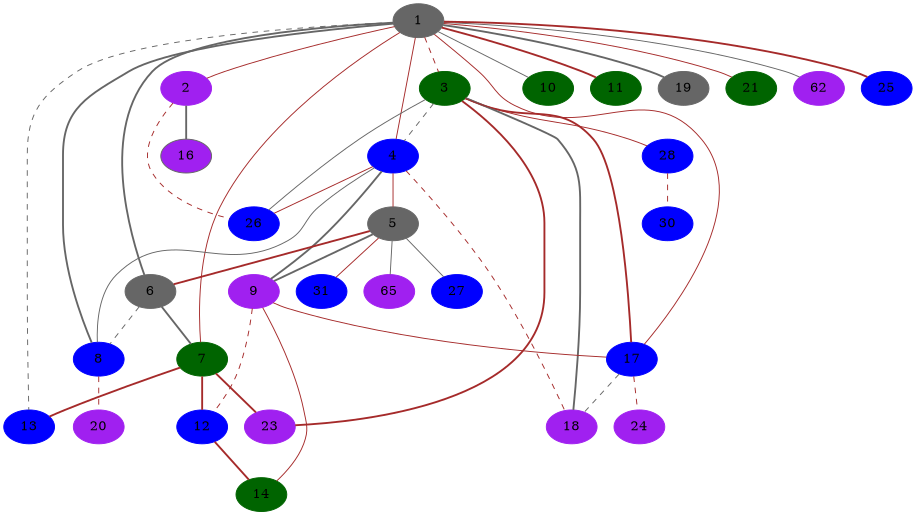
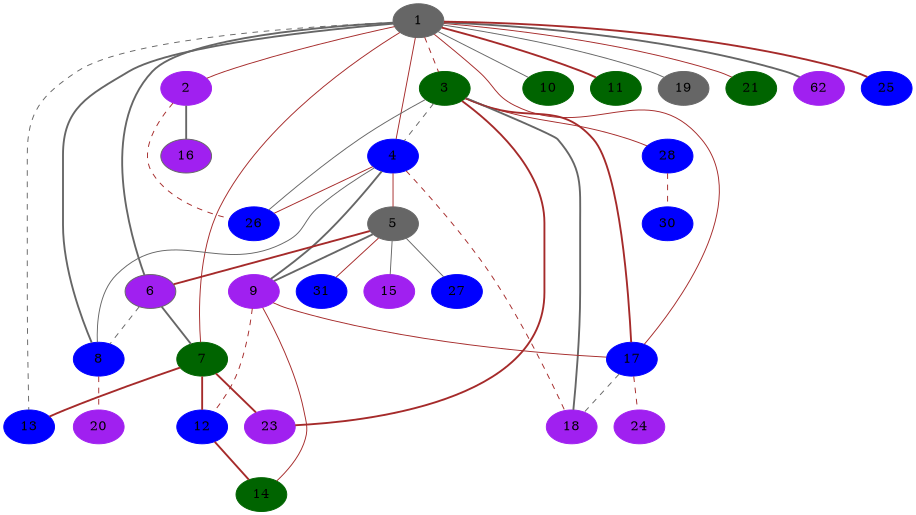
(624, 38) -> (624, 38)
(555, 46) -> (555, 46)
(150, 291) -> (150, 291)
(389, 291) -> (389, 291)
